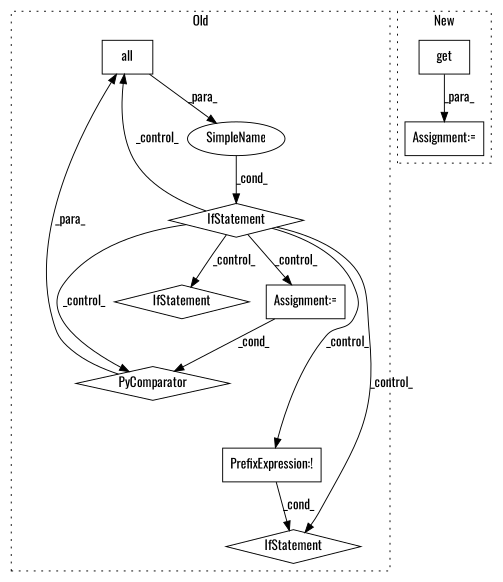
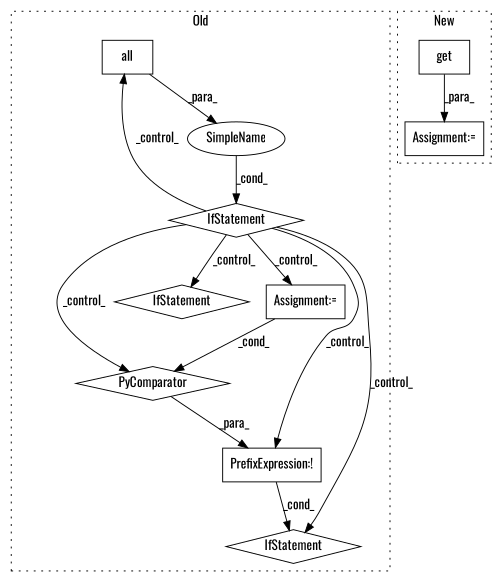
(49, 240) -> (205, 420)
